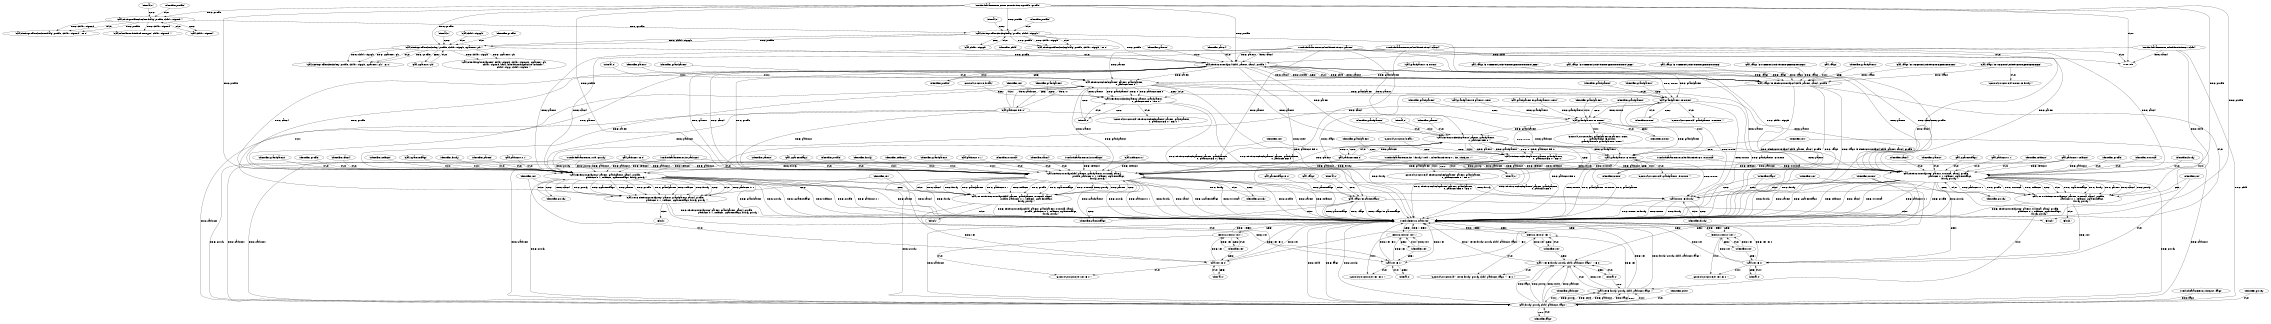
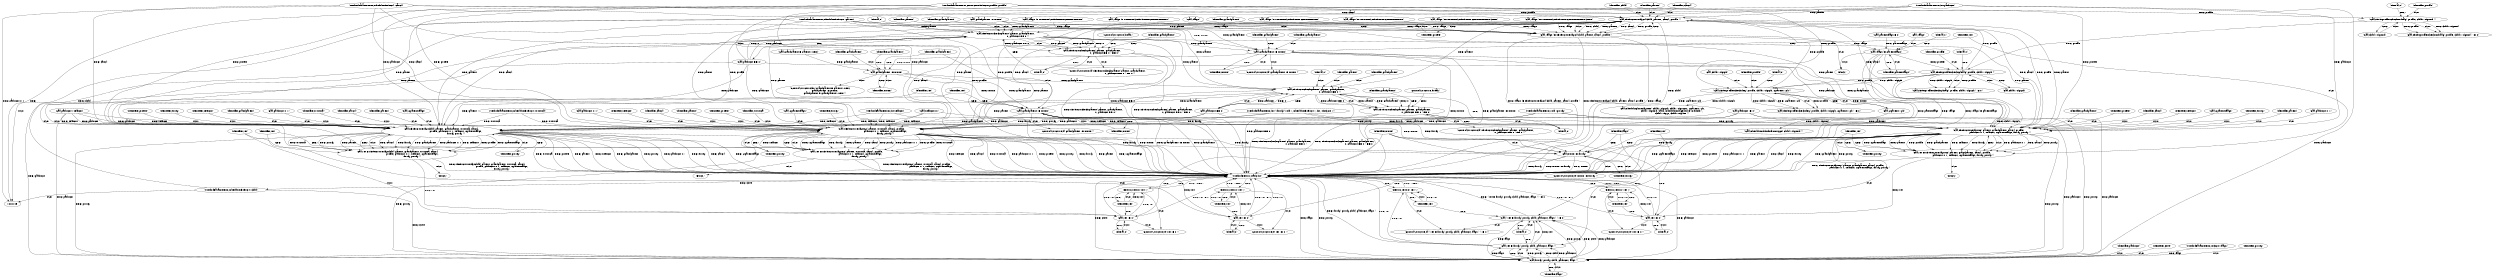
(1008, 19) -> (1921, 62)
(147, 26) -> (1834, 118)
(2131, 34) -> (34, 101)
(1251, 51) -> (1798, 12)
(2122, 55) -> (13, 101)
(2161, 55) -> (50, 197)
(2011, 73) -> (1604, 164)
(1534, 100) -> none
(2080, 206) -> (747, 182)
(2201, 291) -> (2207, 246)
